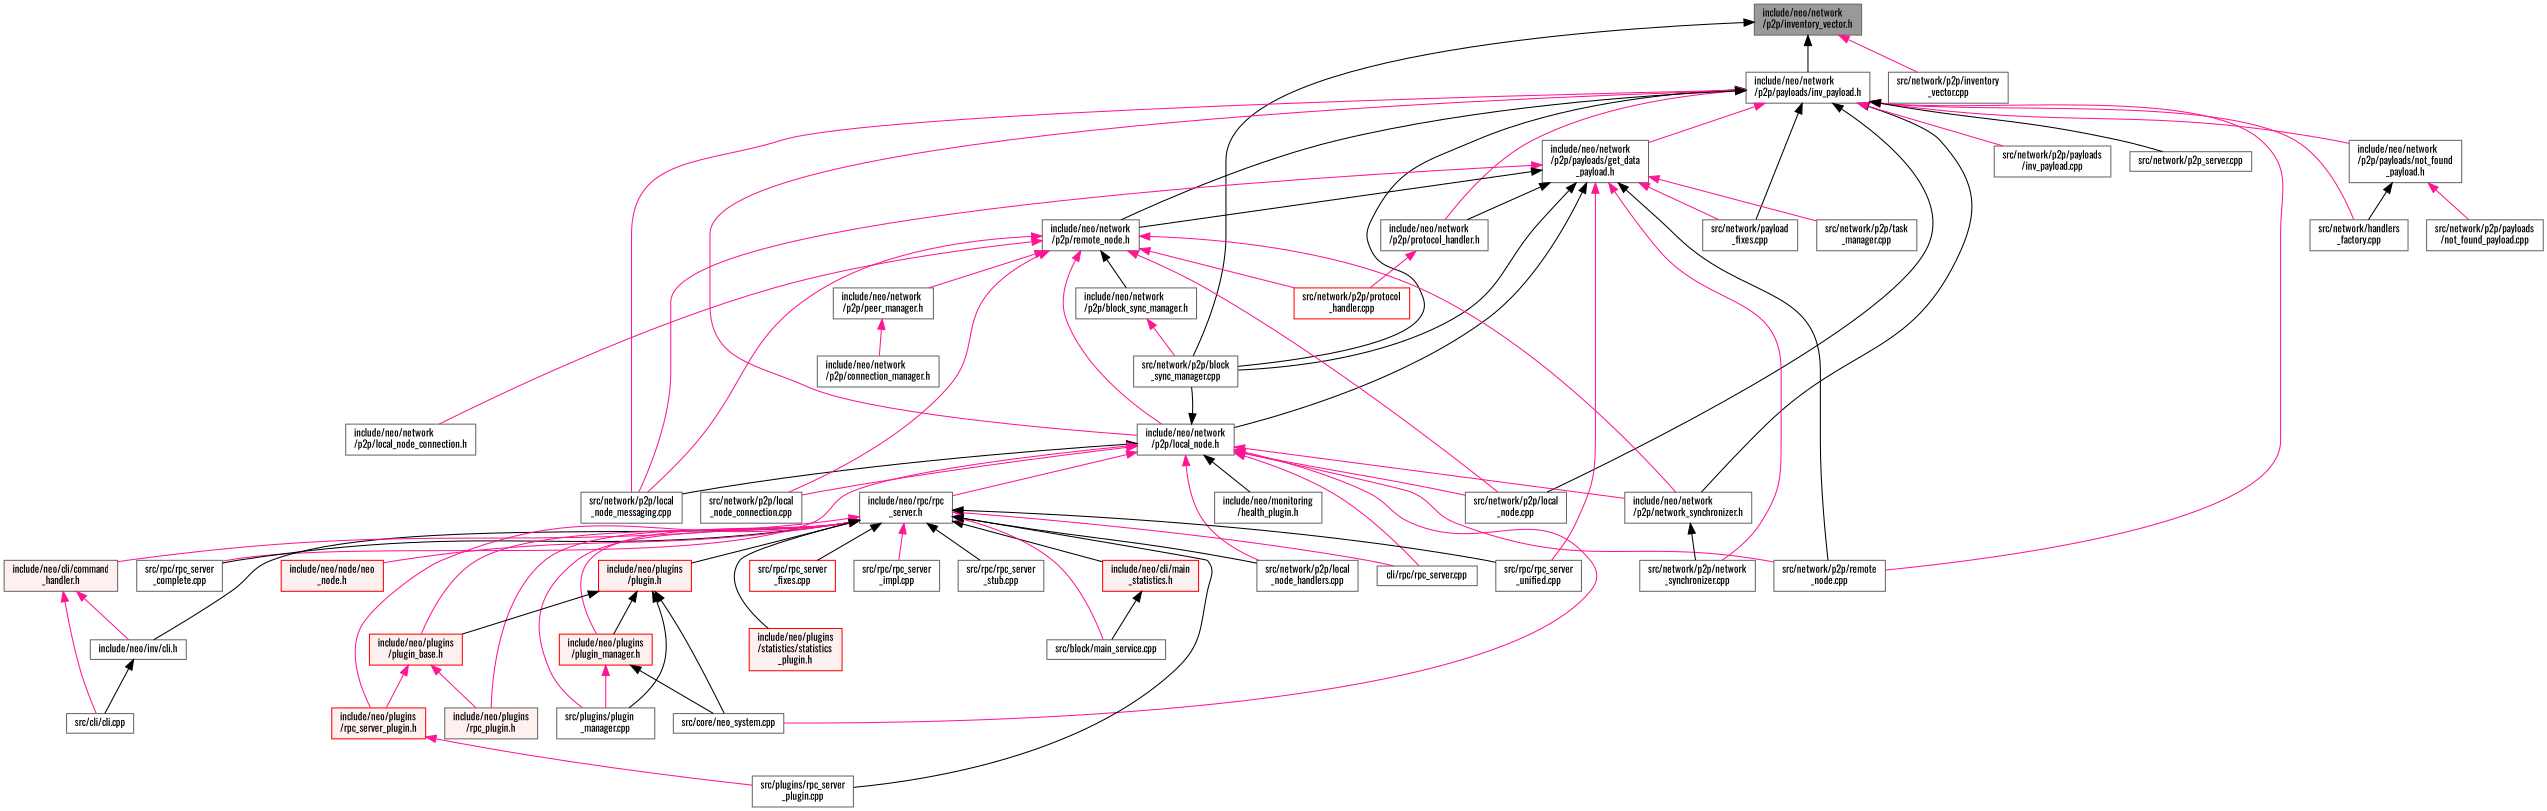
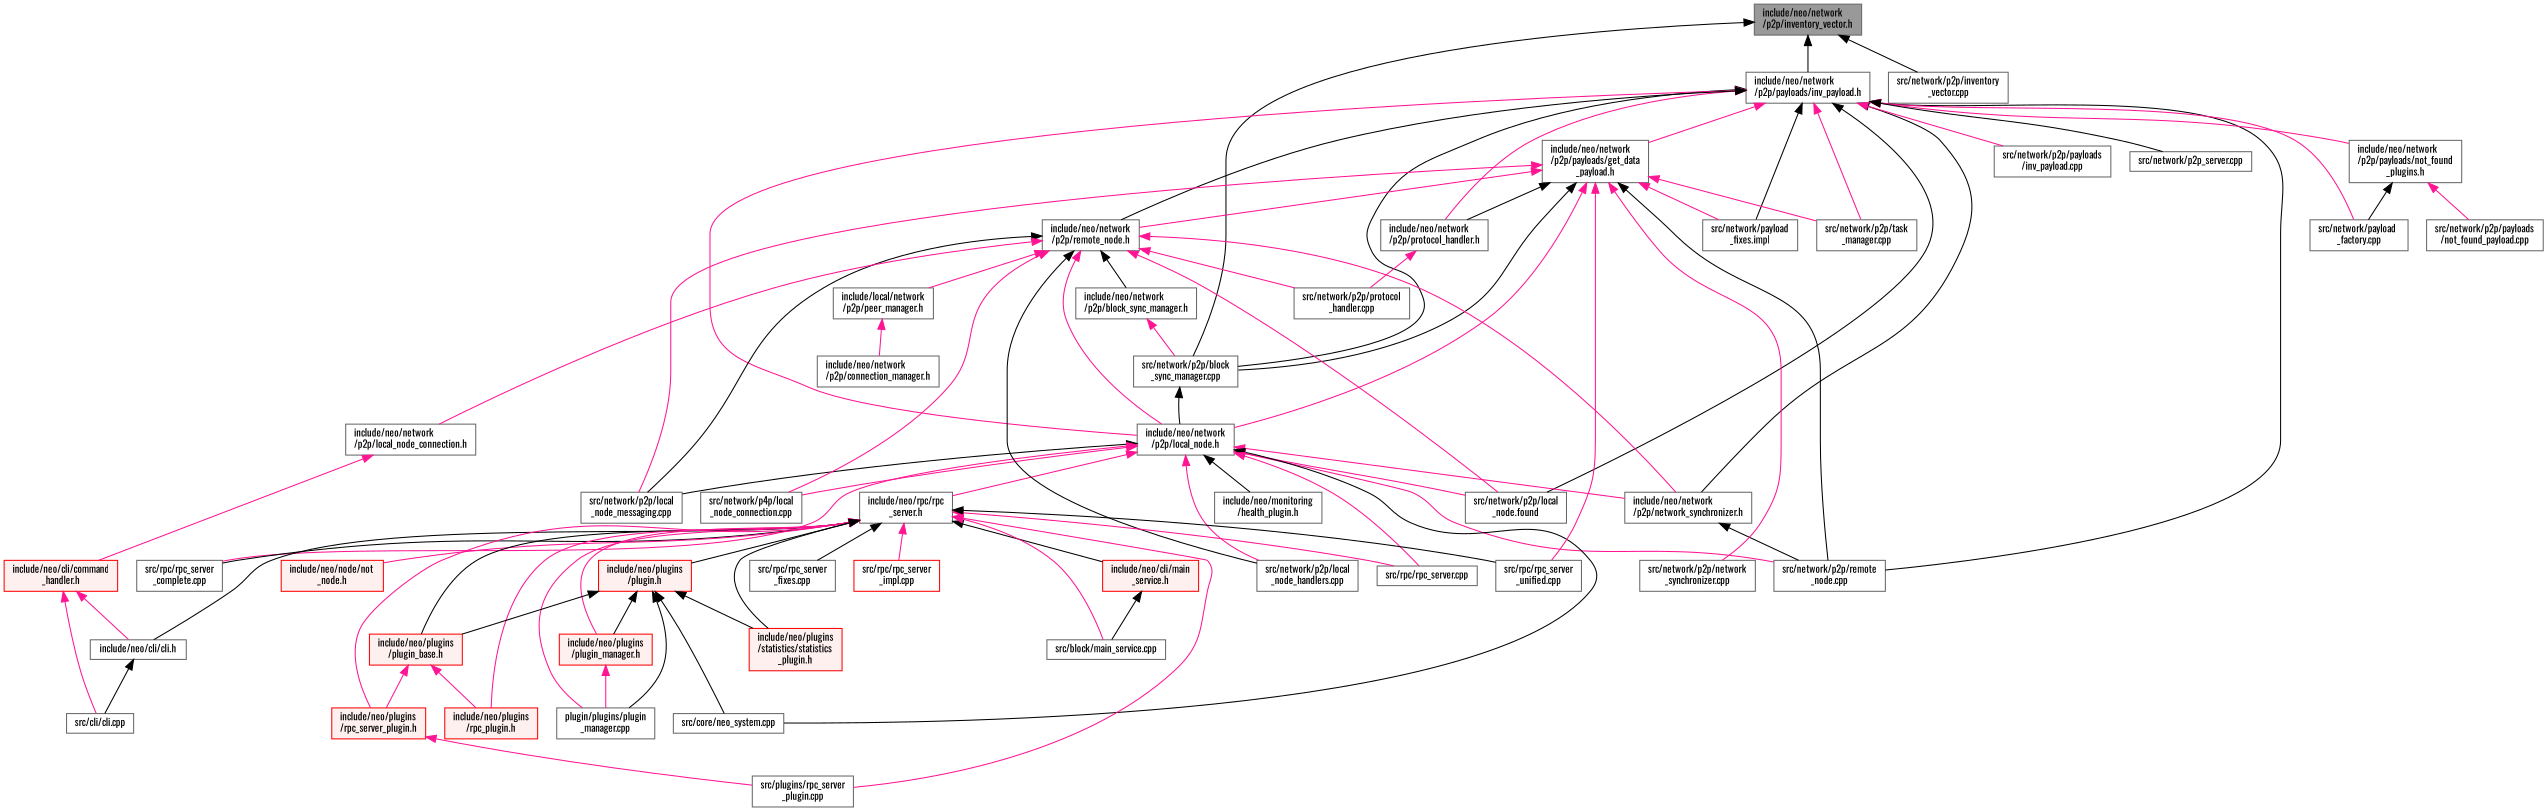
(1883, 56) -> (1883, 56)
(1032, 115) -> (1839, 166)
(2405, 161) -> (2405, 161)
(1335, 199) -> (1335, 199)
(1750, 235) -> (1750, 235)
(2359, 235) -> (2359, 235)
(883, 303) -> (883, 303)
(1352, 303) -> (1352, 303)
(800, 304) -> (800, 304)
(2281, 310) -> (2281, 310)
(1438, 350) -> (1438, 350)
(1193, 400) -> (1179, 411)
(751, 508) -> (751, 508)
(1516, 508) -> (1516, 508)
(614, 533) -> (614, 533)
(1110, 540) -> (1022, 468)
(318, 542) -> (231, 510)
(1694, 546) -> (1764, 544)
(61, 576) -> (61, 576)
(332, 576) -> (332, 576)
(793, 576) -> (793, 576)
(897, 576) -> (897, 576)
(1001, 576) -> none
(1151, 576) -> (1151, 576)
(1427, 576) -> (1427, 576)
none -> (719, 612)
(138, 650) -> (138, 650)
(1182, 663) -> (1182, 663)
(1399, 674) -> (1399, 674)
(677, 692) -> none
(491, 723) -> (491, 723)
(606, 723) -> (606, 723)
